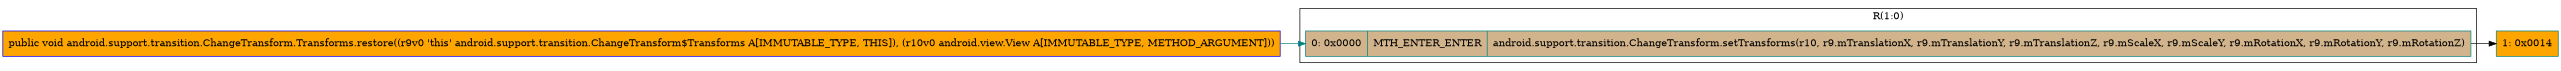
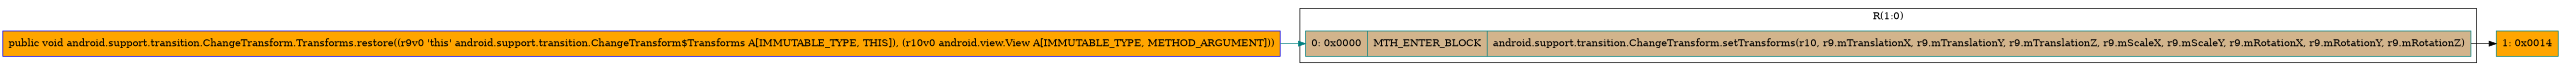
(1427, 43) -> (1427, 43)
